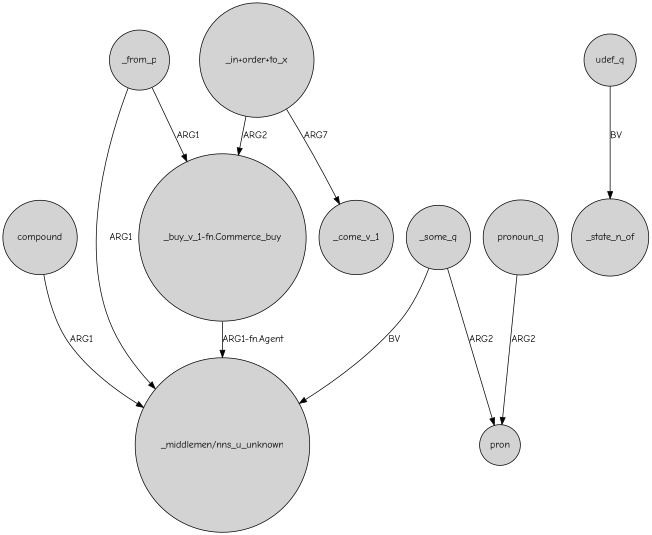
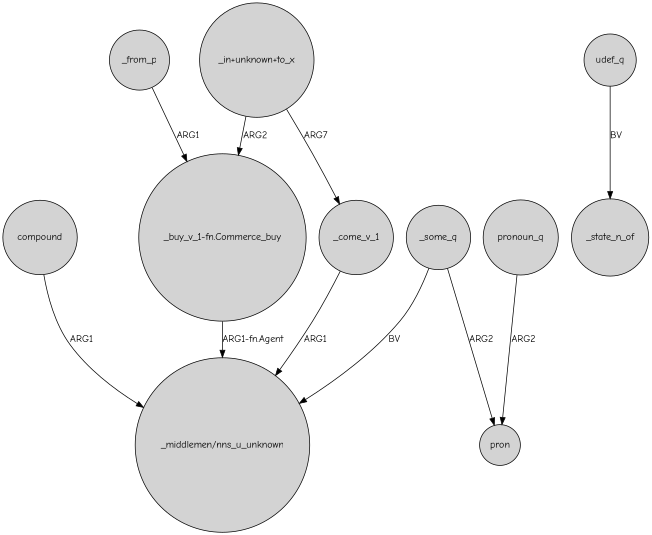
(257, 60) -> (257, 60)
(97, 241) -> (312, 322)
